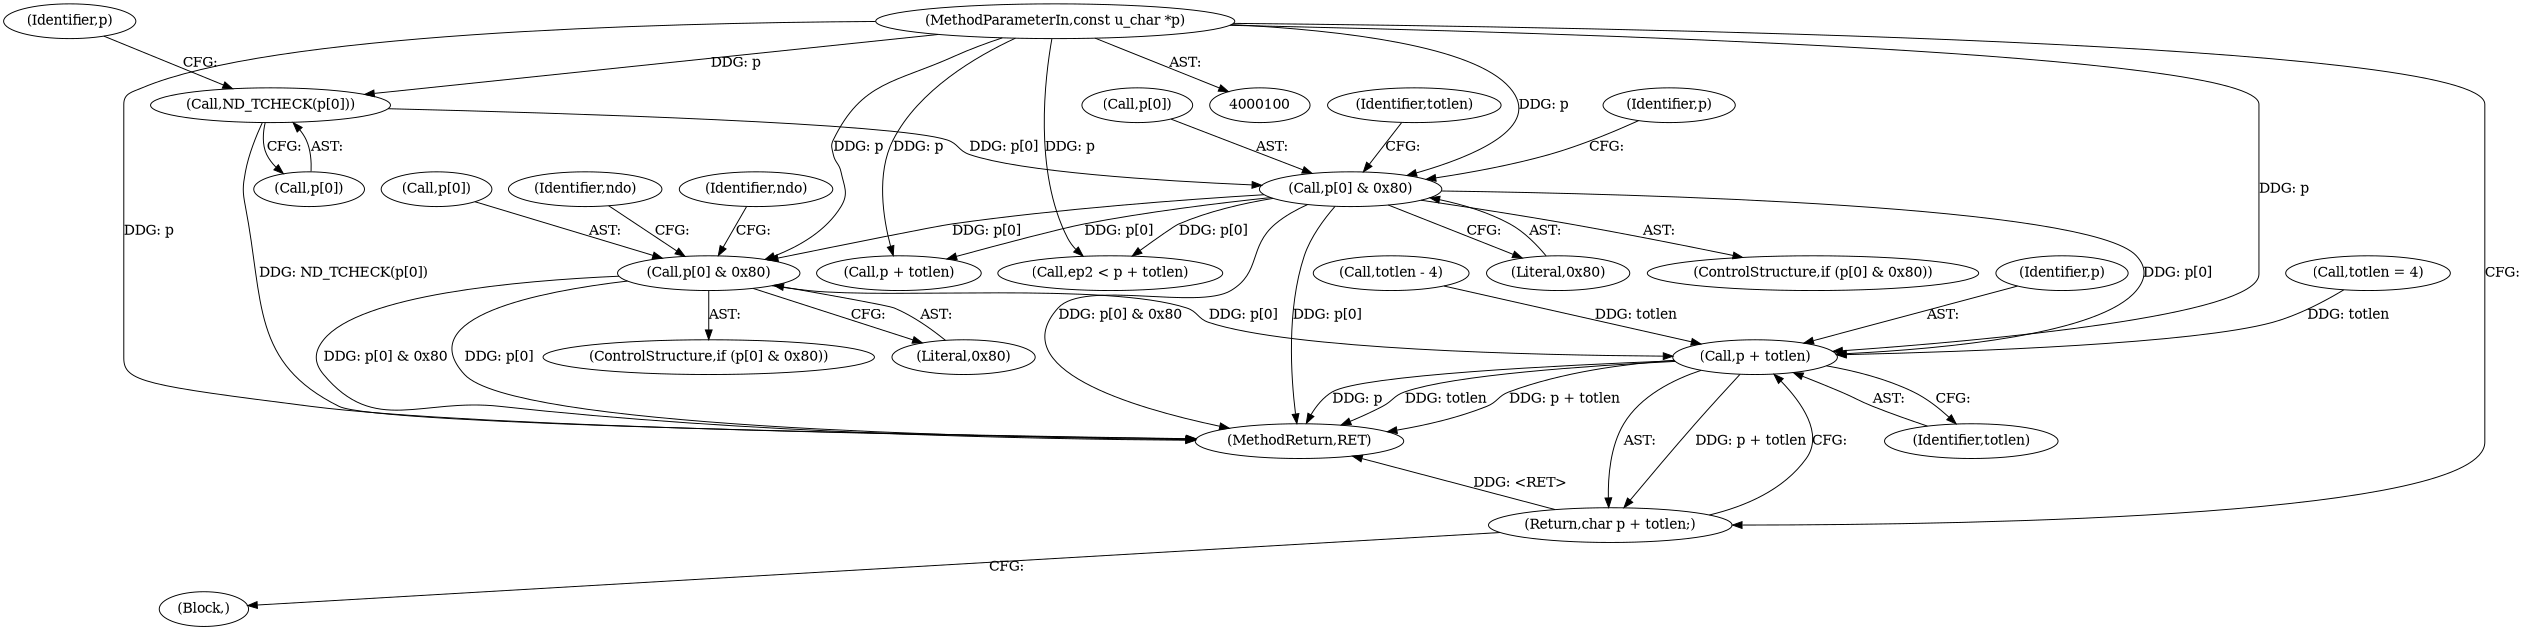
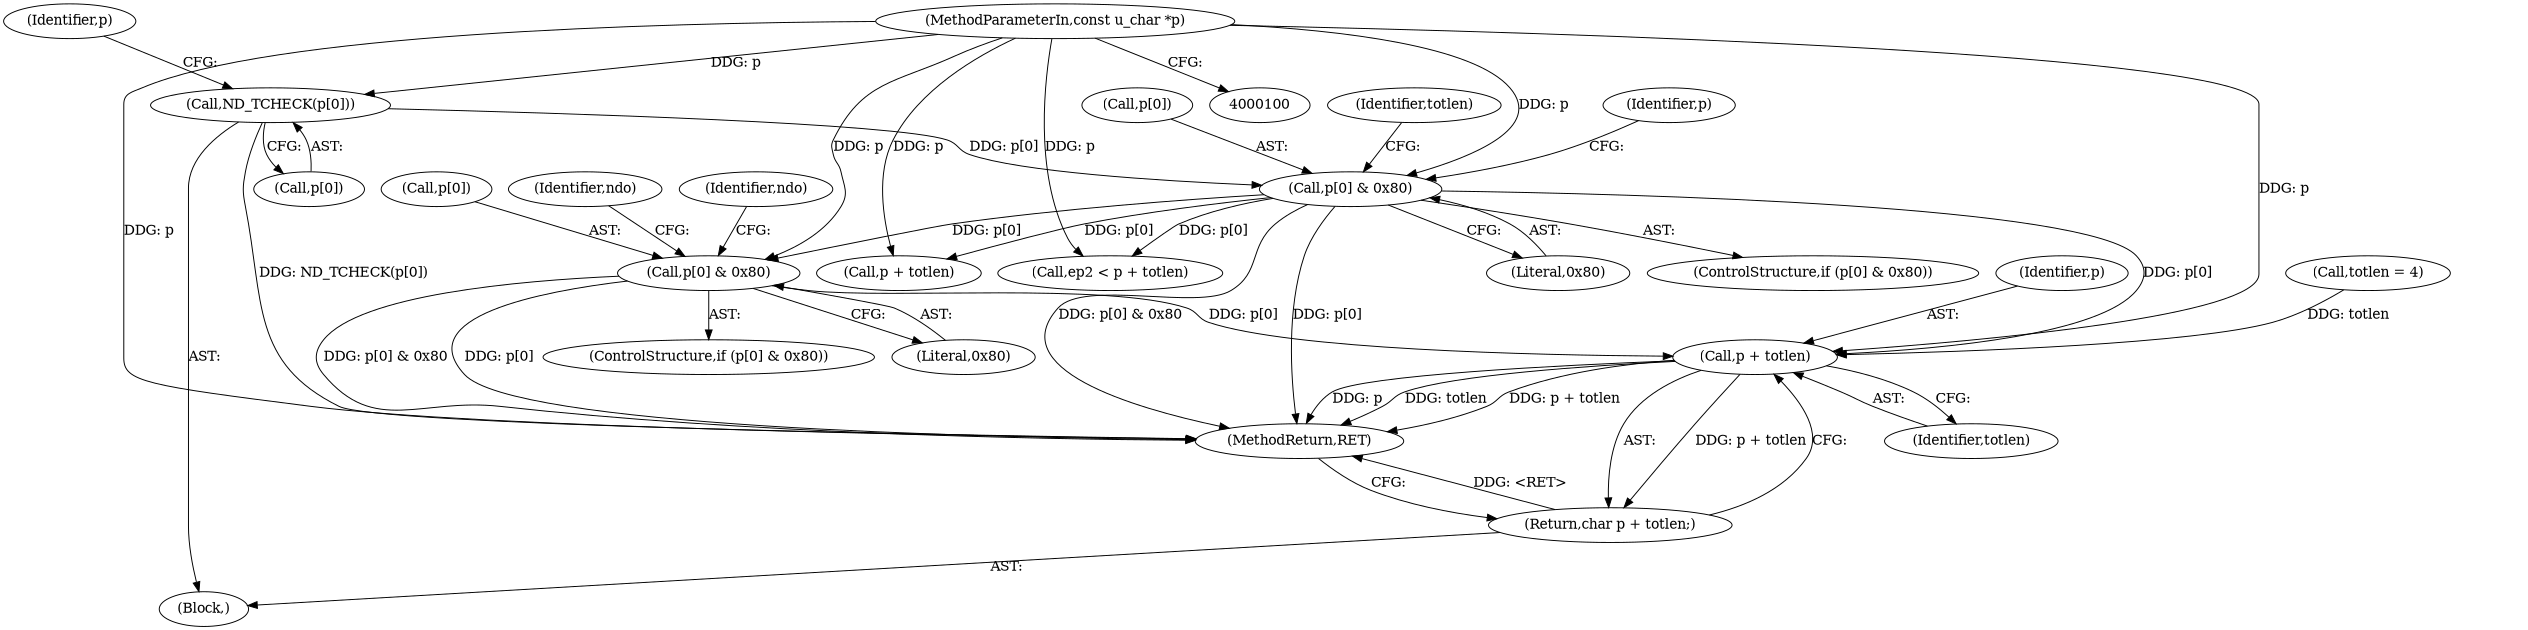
(1187, 63) -> (1187, 63)
(2409, 77) -> (1398, 500)
(1391, 273) -> none
none -> (188, 342)
(1009, 567) -> (1009, 567)
